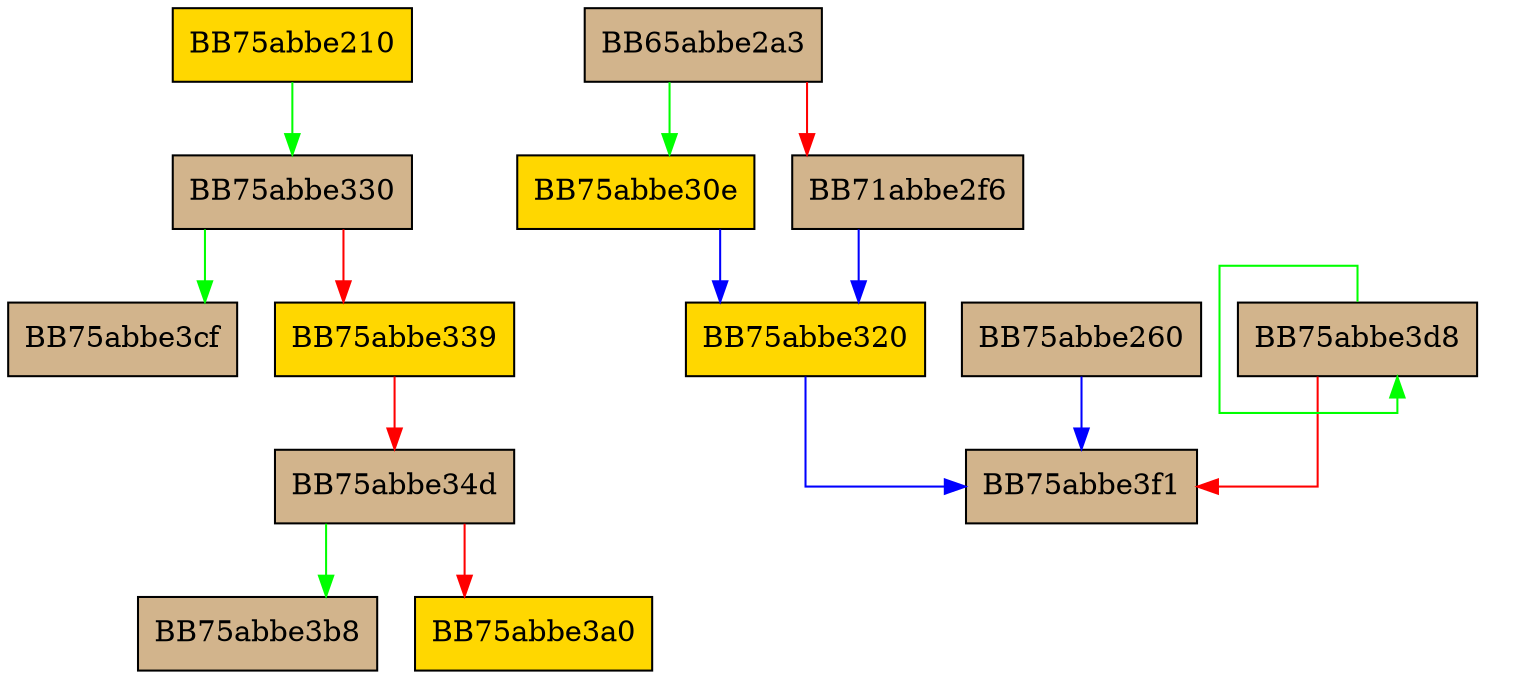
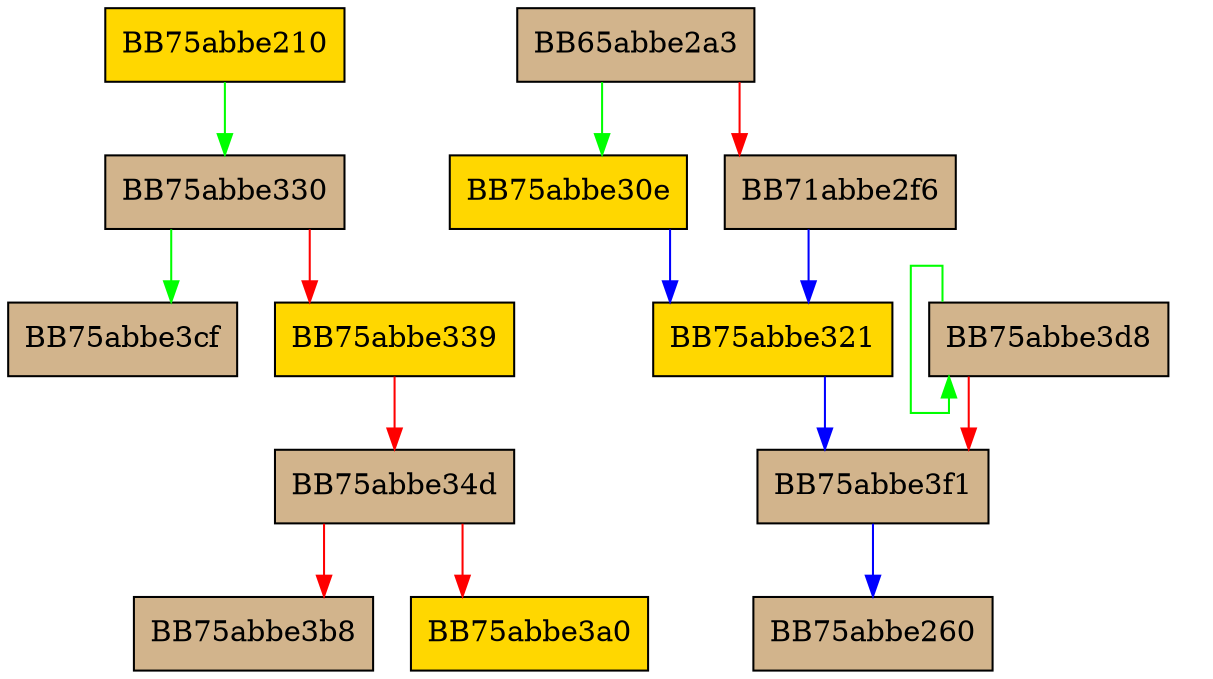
(806, 339) -> (773, 339)
(1082, 403) -> (873, 550)
(326, 550) -> (324, 550)
